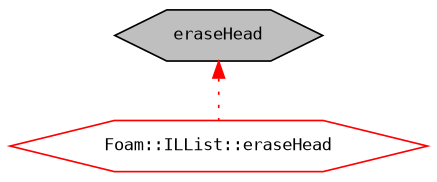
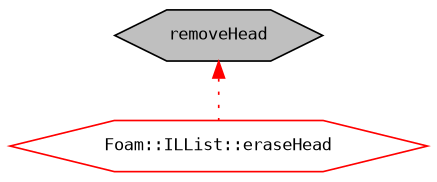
(219, 35) -> (219, 35)
